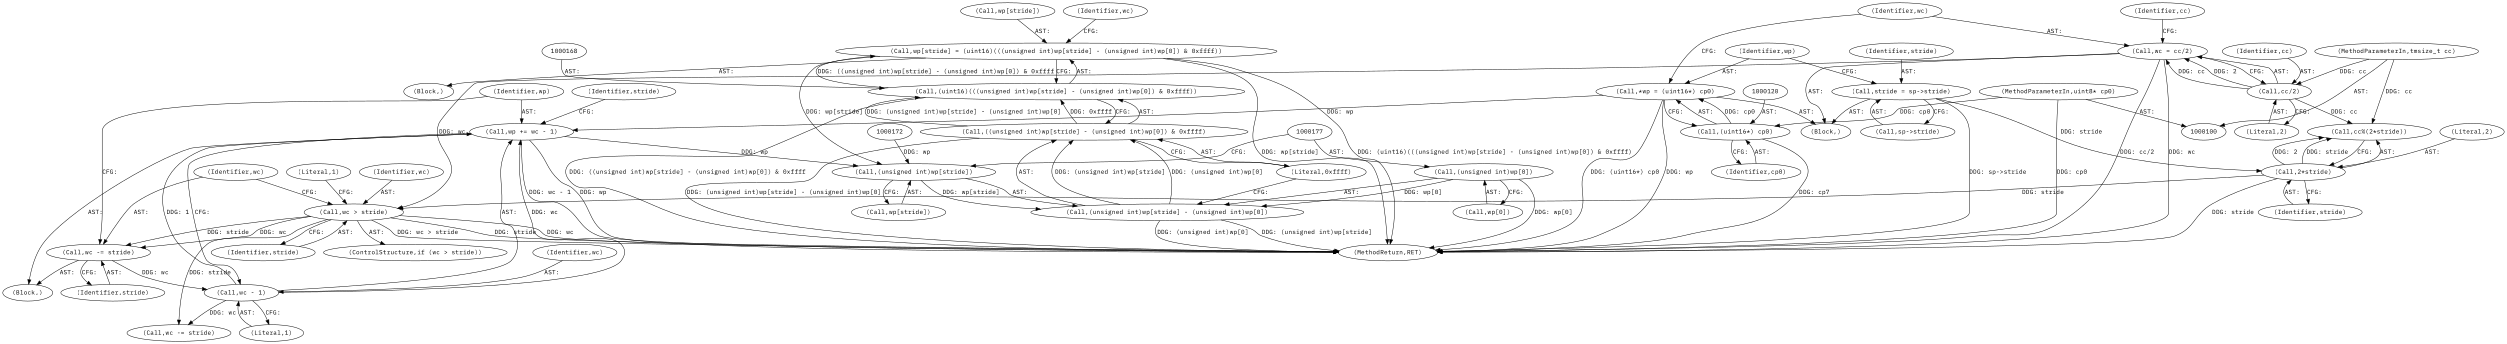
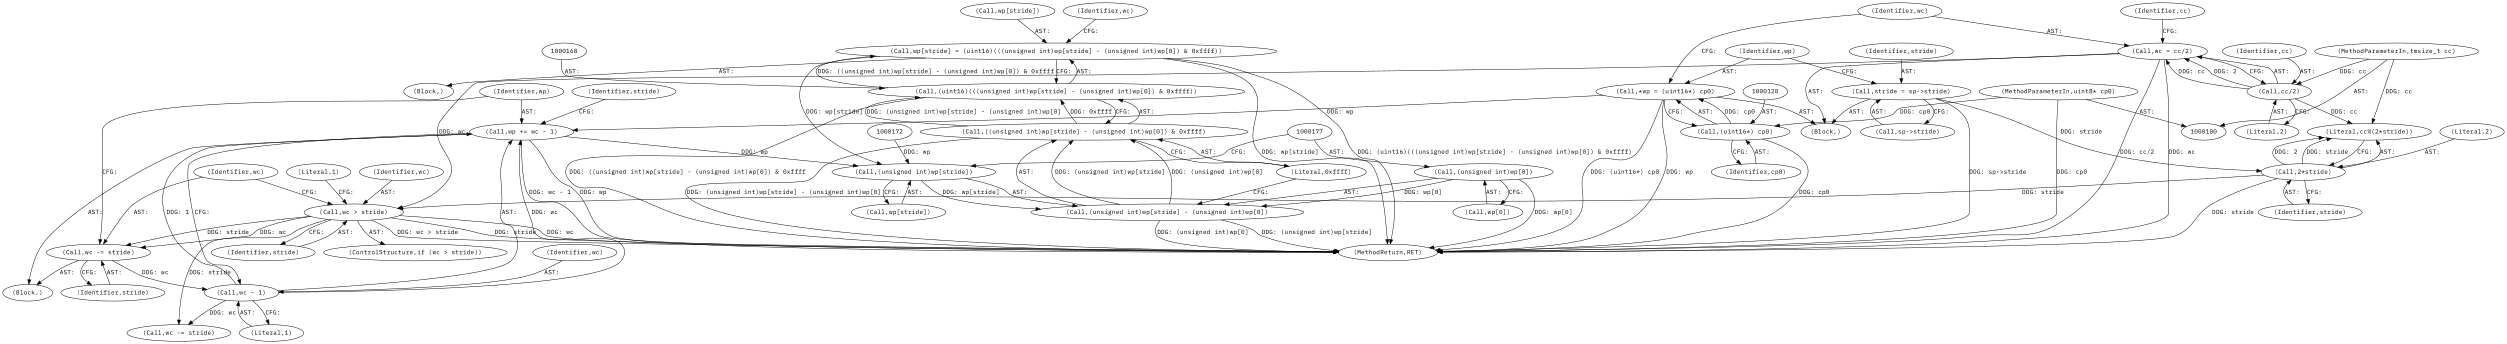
(2369, 132) -> (2369, 132)
(1815, 192) -> (1815, 192)
